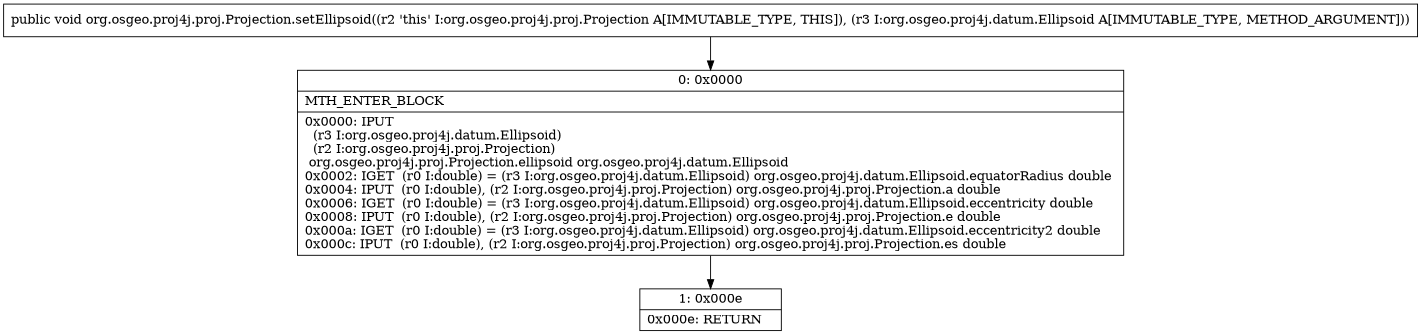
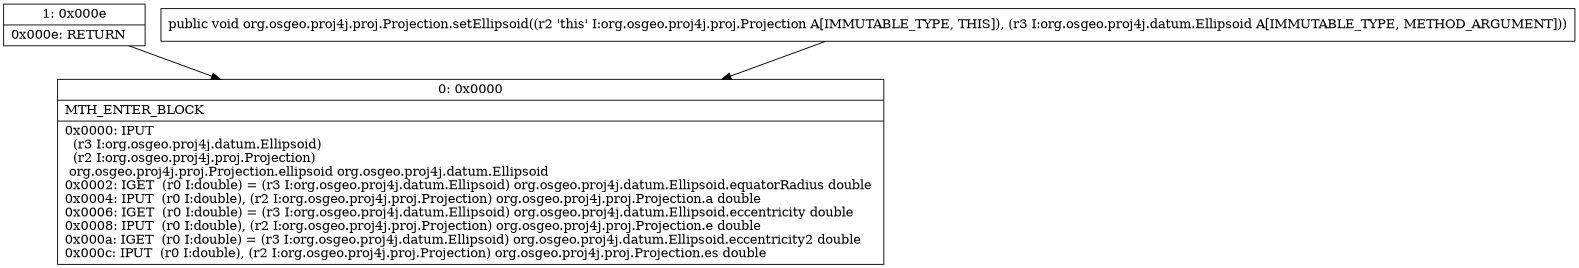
(711, 268) -> (170, 61)
